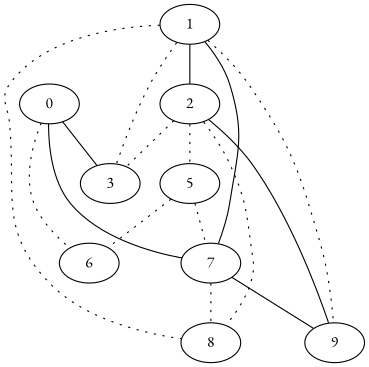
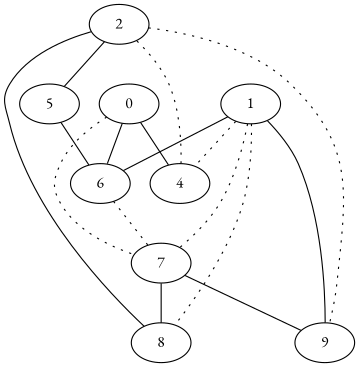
(190, 64) -> (173, 145)
(239, 135) -> (226, 192)
(190, 144) -> (84, 64)
(297, 170) -> (314, 216)
(110, 184) -> (180, 184)
(31, 191) -> (115, 144)
(282, 213) -> (322, 123)
(86, 218) -> (57, 196)
(248, 222) -> (28, 173)
(139, 223) -> (78, 149)
(200, 223) -> (131, 223)
(211, 303) -> (161, 303)
